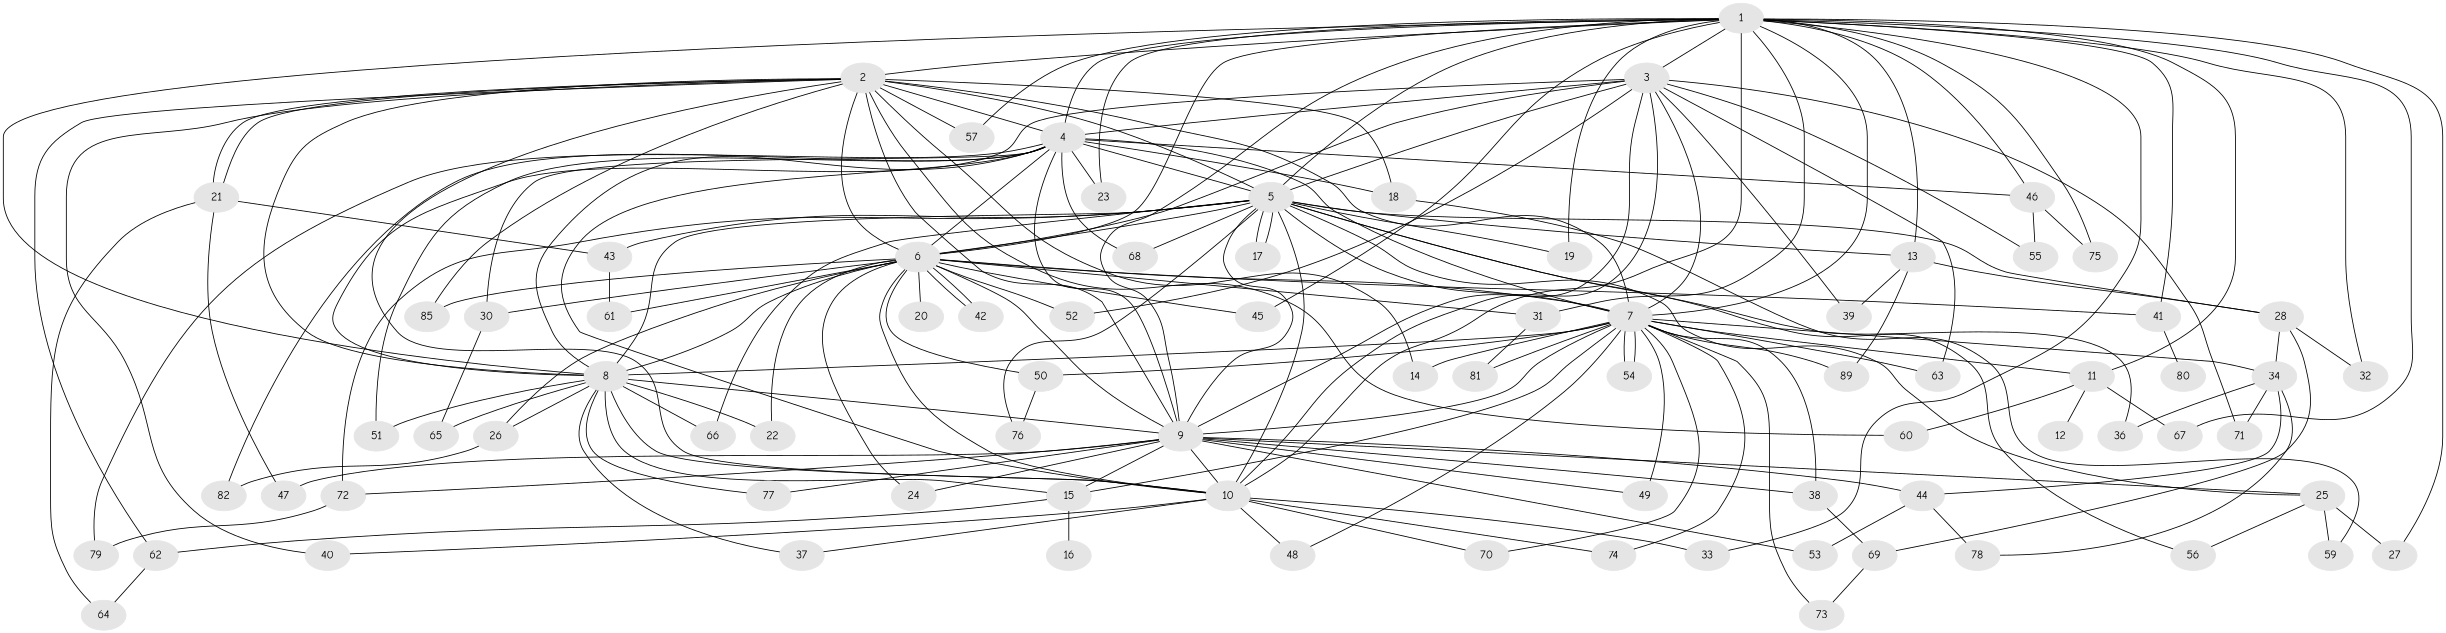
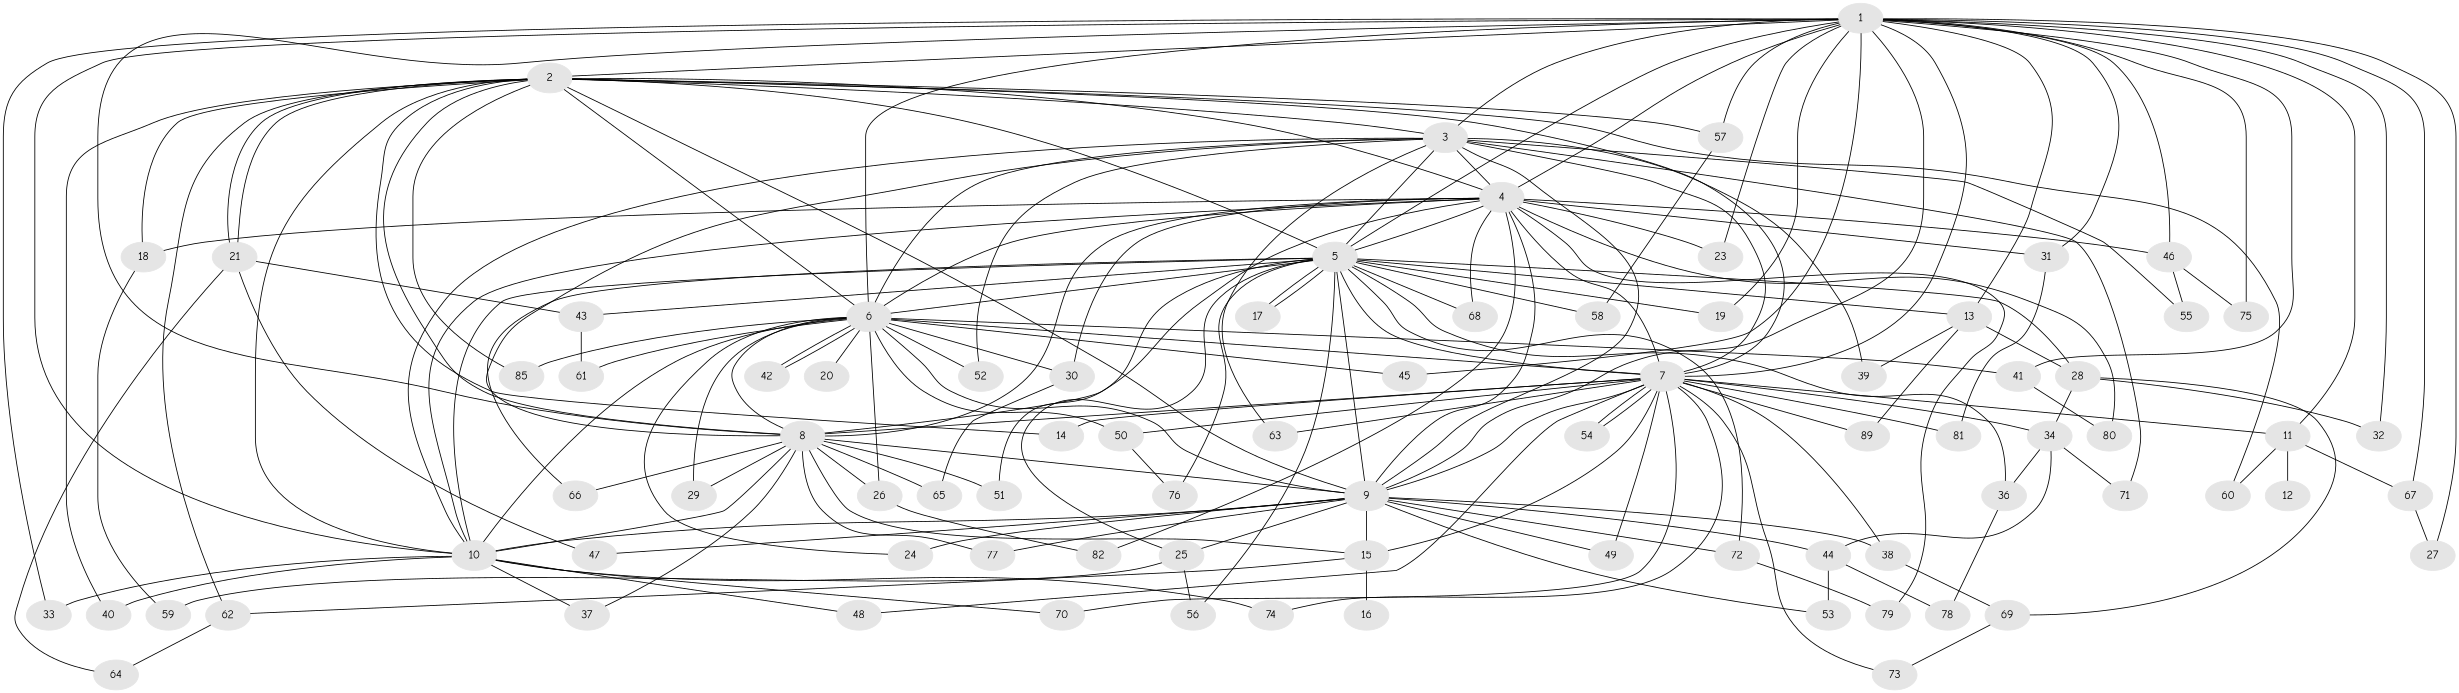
none -> (1190, 110)
none -> (1851, 280)
(1314, 295) -> (1749, 225)
none -> (1598, 317)
(773, 436) -> (694, 496)
(2185, 524) -> (1976, 555)
(2359, 526) -> (2422, 526)
